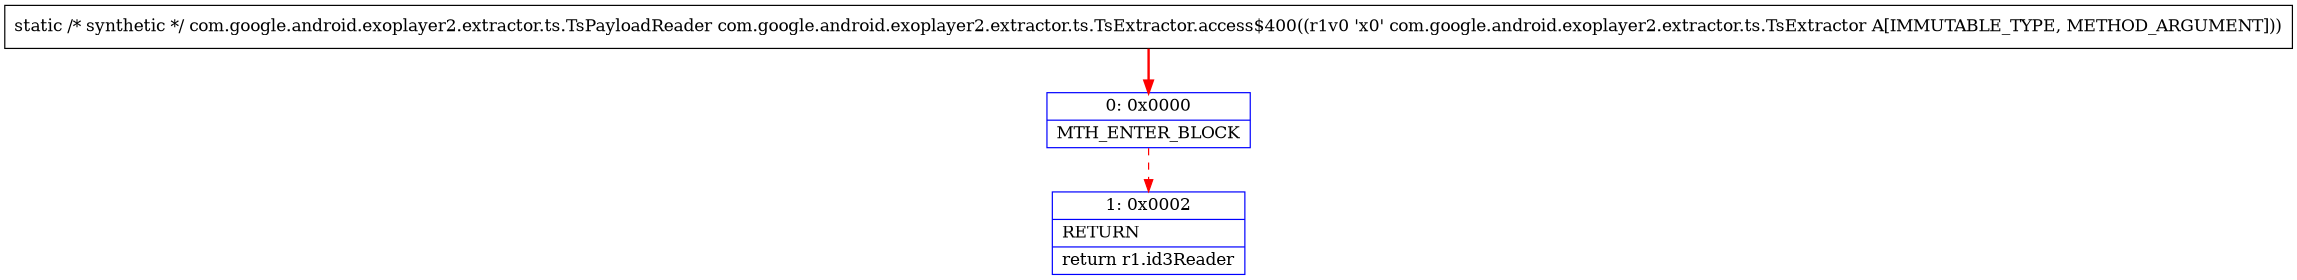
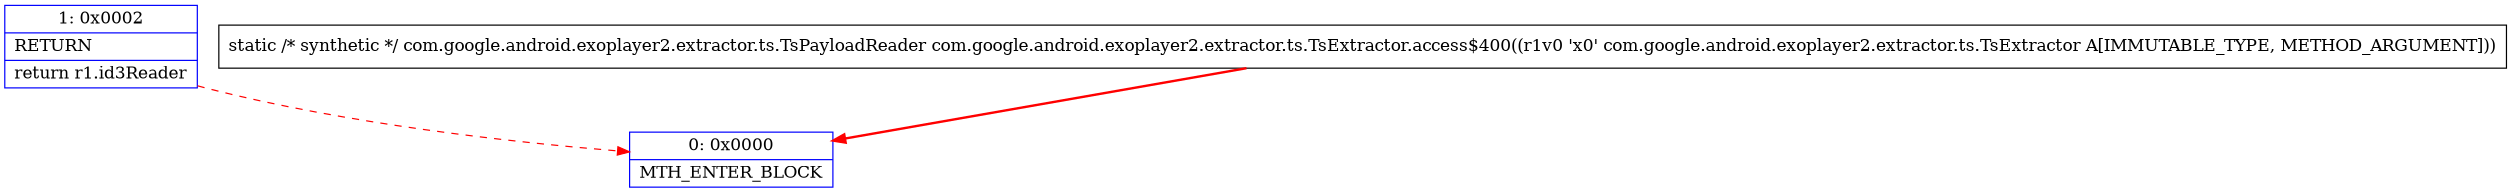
(1149, 164) -> (406, 127)
